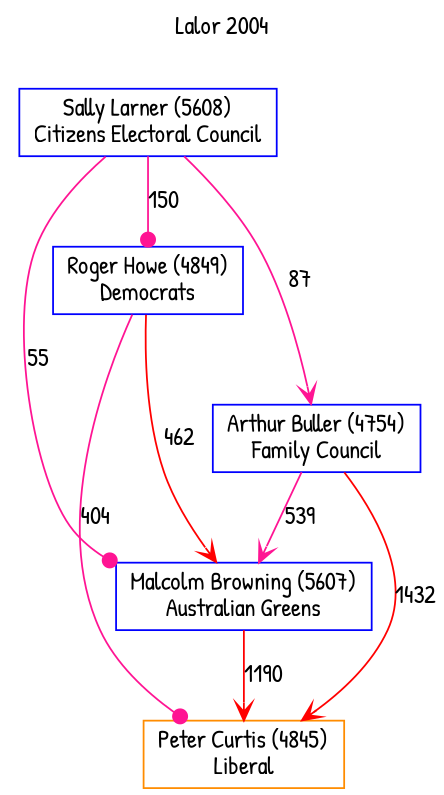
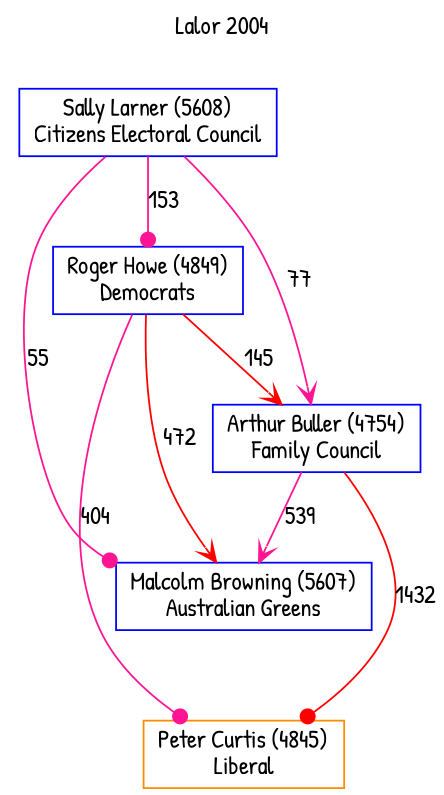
(164, 201) -> (164, 201)
(300, 280) -> (300, 280)
none -> (226, 353)
(180, 438) -> (180, 438)
(395, 601) -> (395, 601)
(244, 666) -> none
